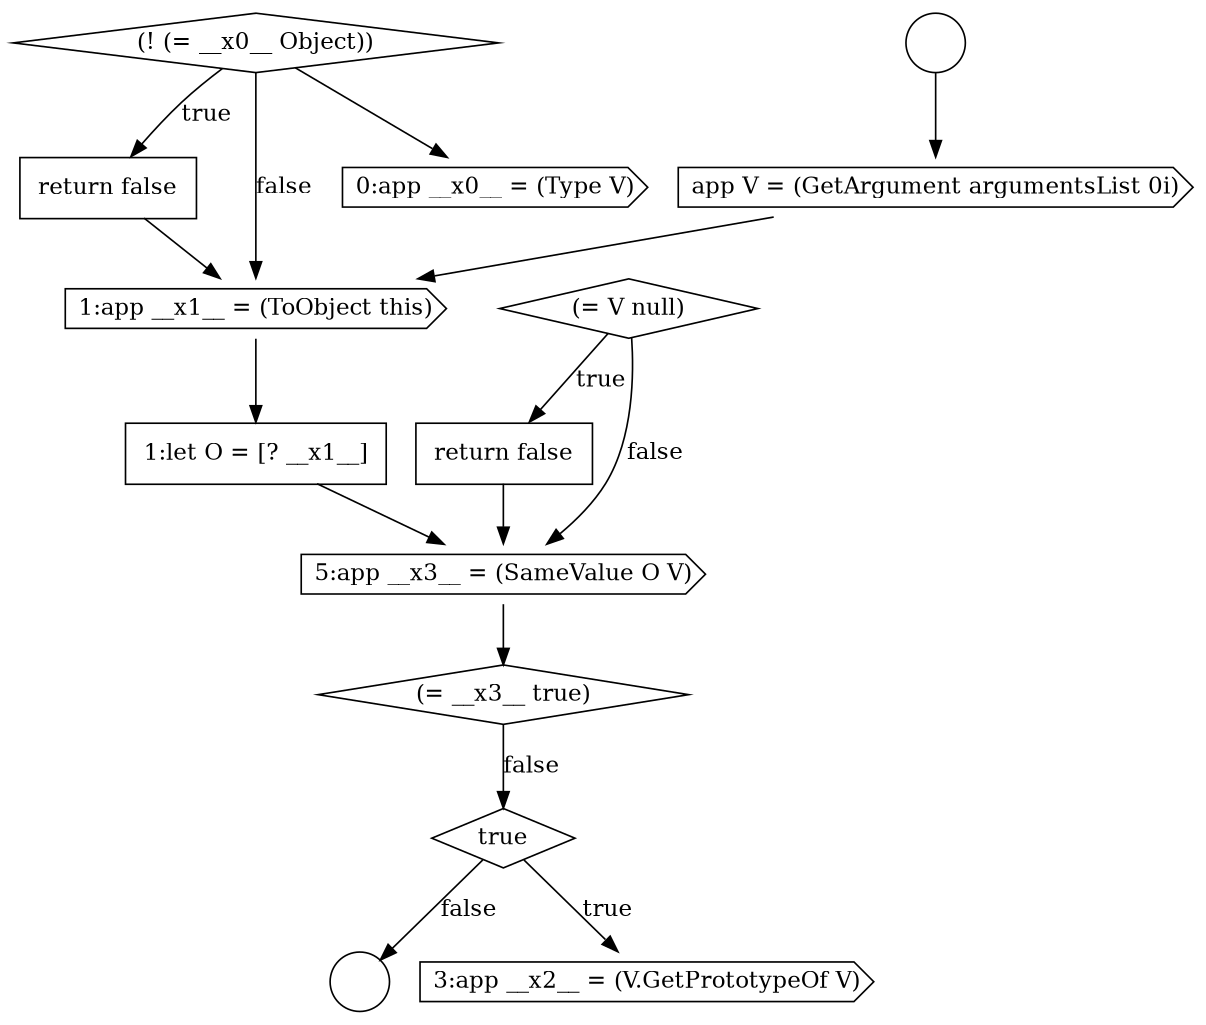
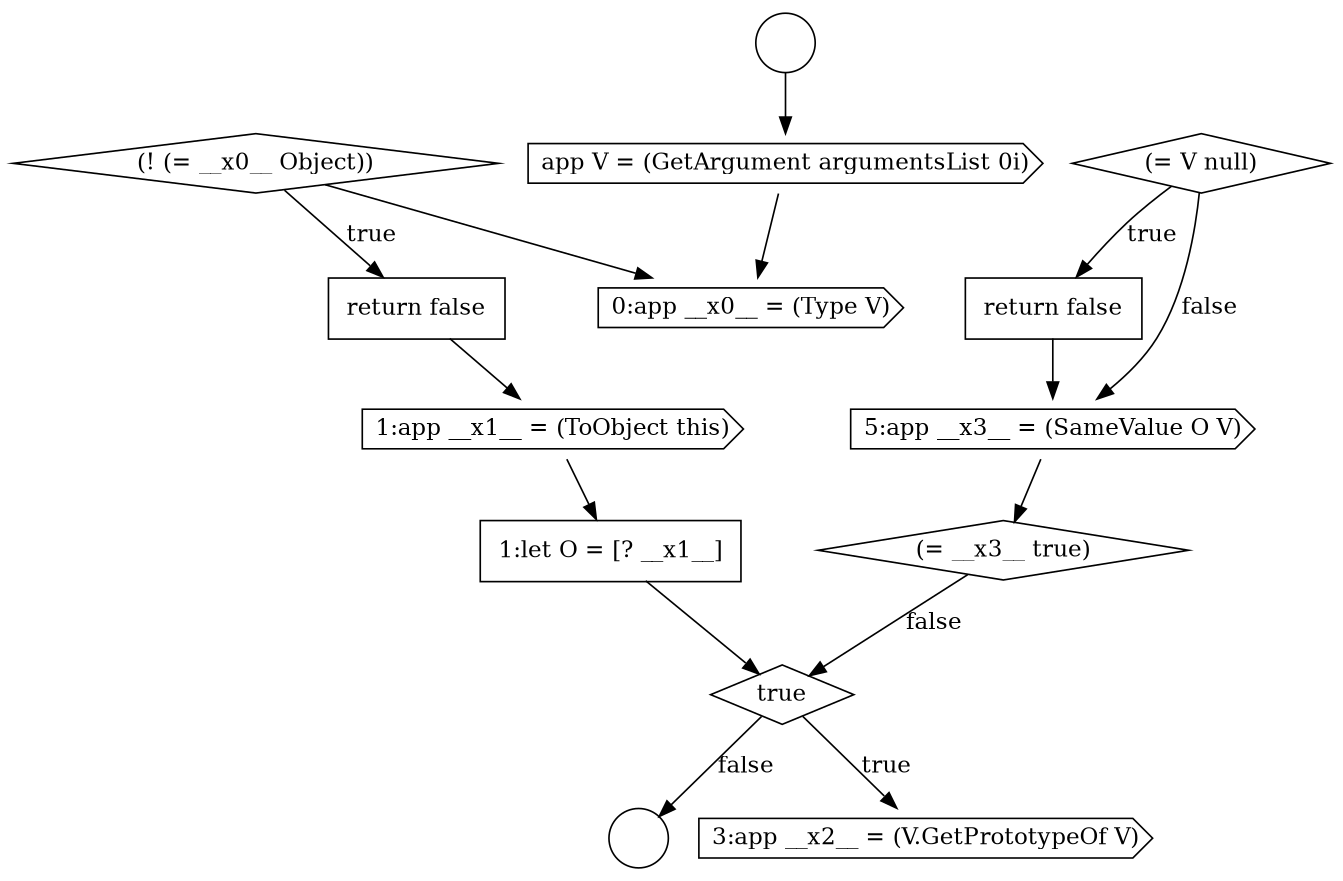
(256, 167) -> none
(604, 246) -> (770, 228)
(373, 510) -> (696, 622)
